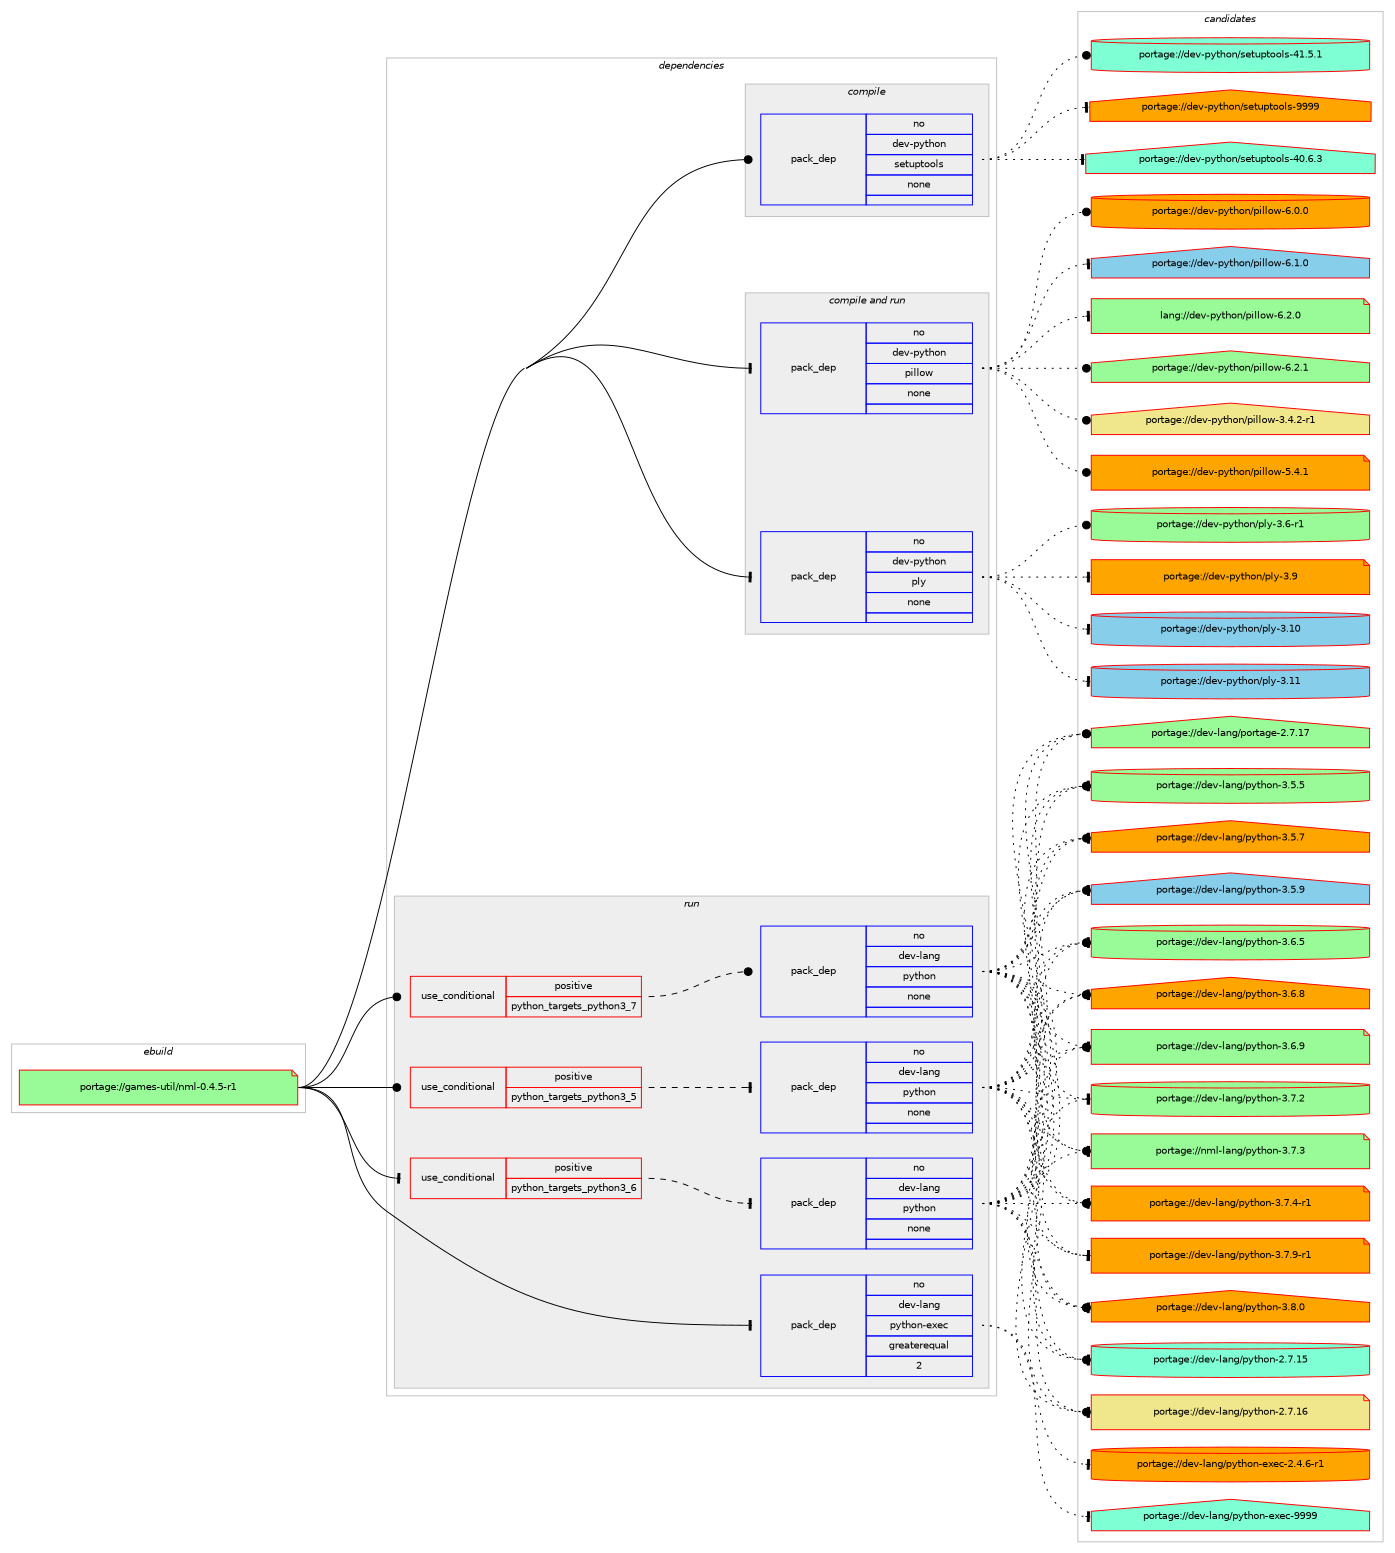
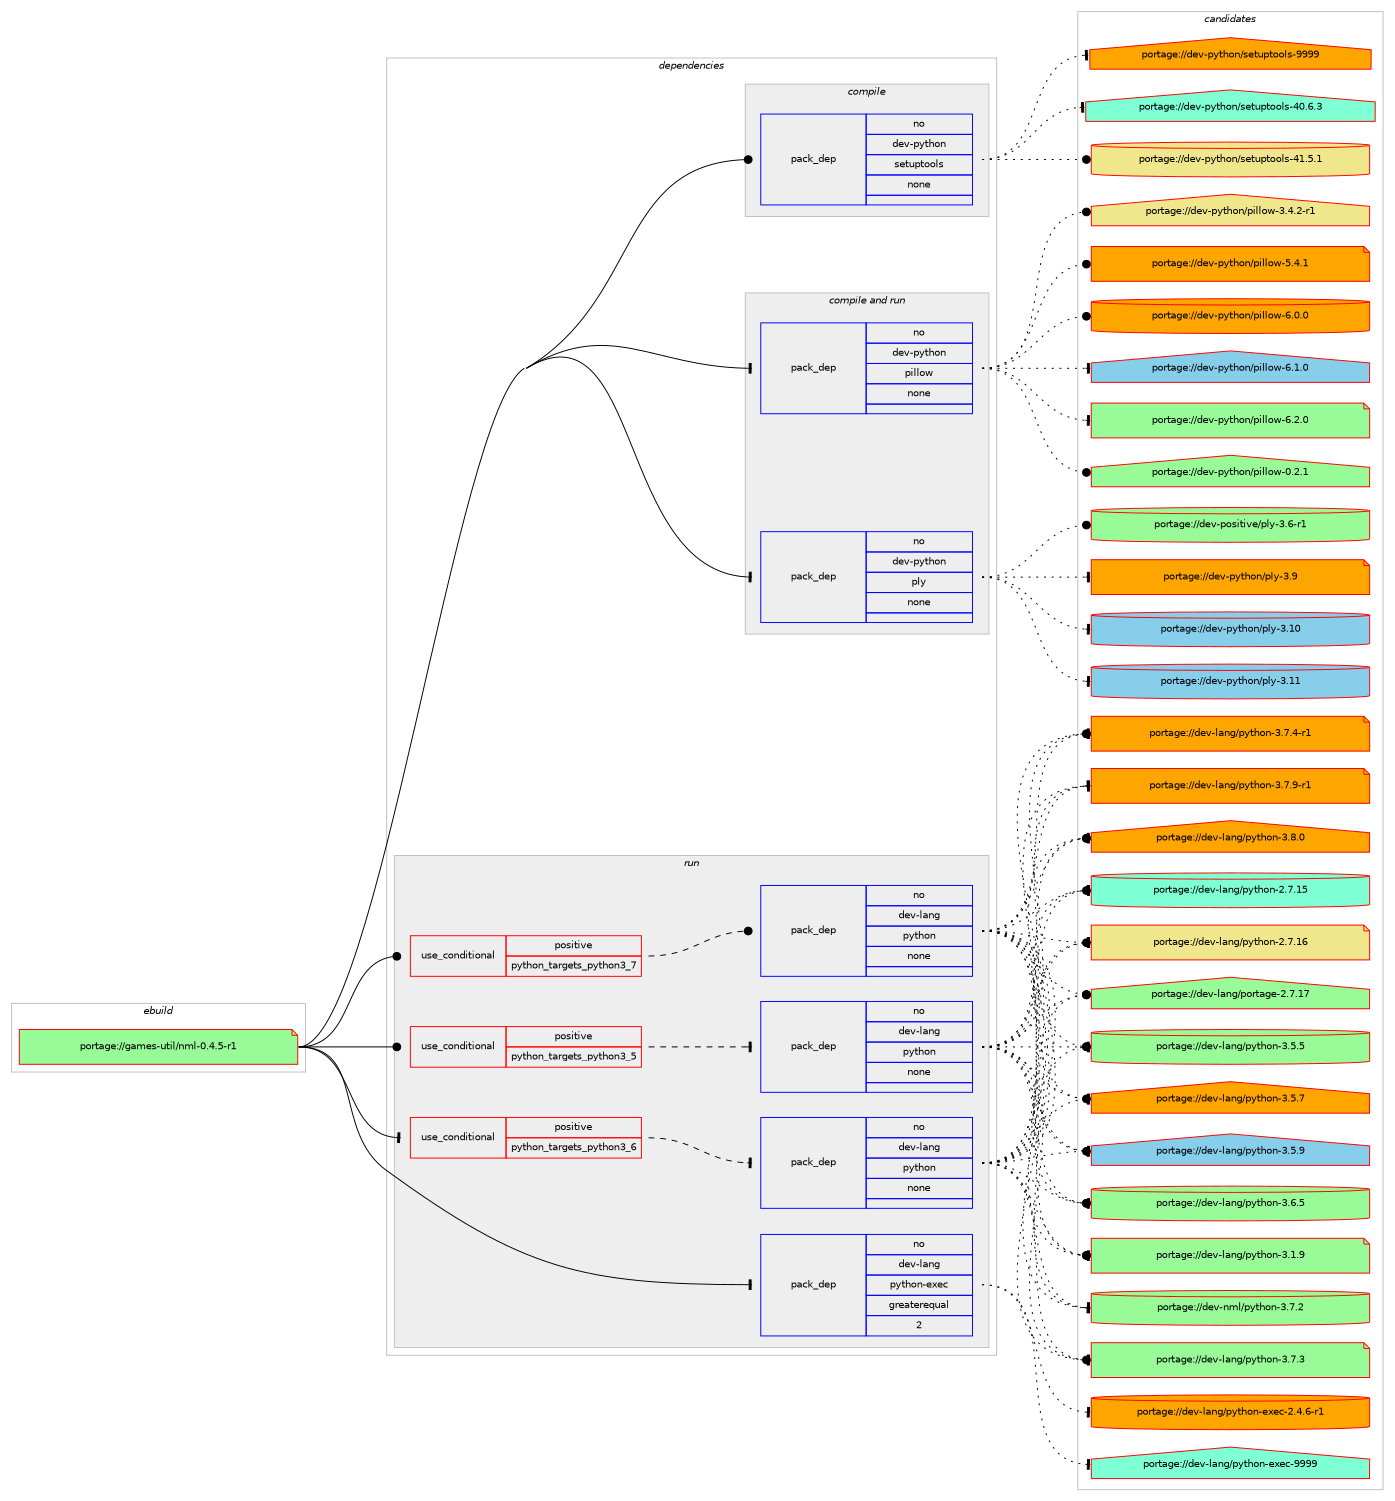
(1230, 55) -> (1230, 159)
(1230, 316) -> (1230, 420)
(1230, 368) -> (1230, 473)
(1230, 525) -> (1230, 525)
(1230, 995) -> none
(1230, 1047) -> (1230, 1256)
(1230, 1099) -> (1230, 1308)
(1230, 1151) -> (1230, 1360)
